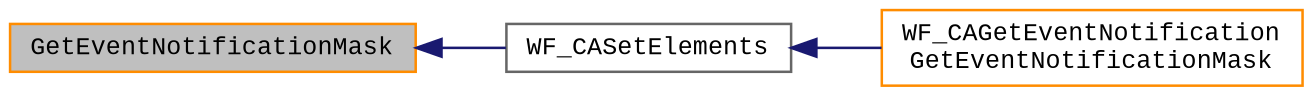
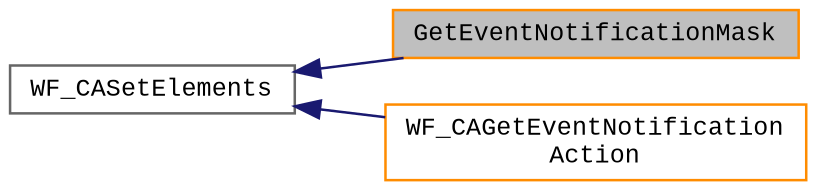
(474, 48) -> (362, 63)
(1092, 48) -> (596, 142)
